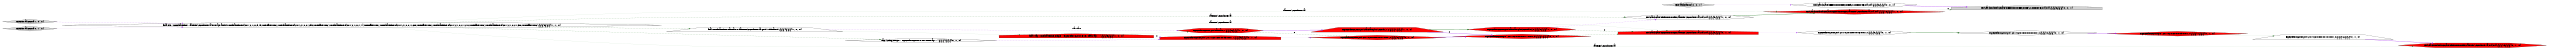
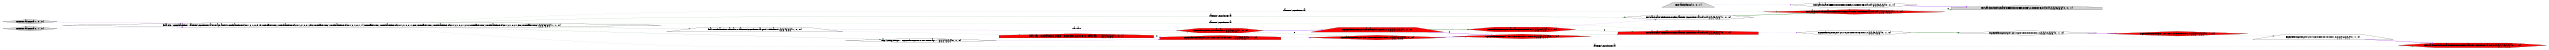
(1688, 5) -> (1688, 5)
